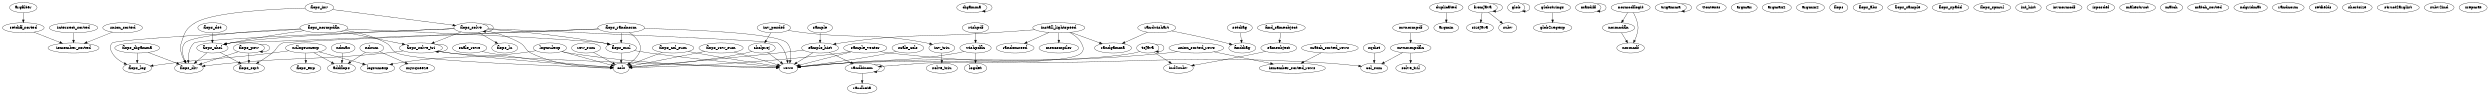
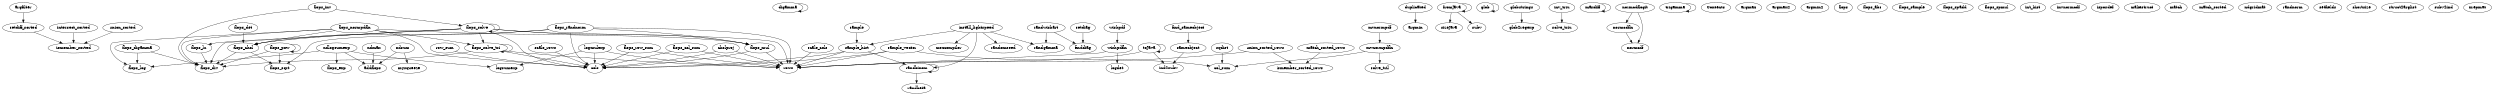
(774, 28) -> none
none -> (203, 57)
